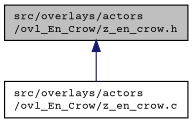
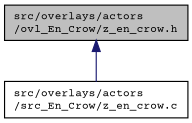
(96, 100) -> (96, 100)
